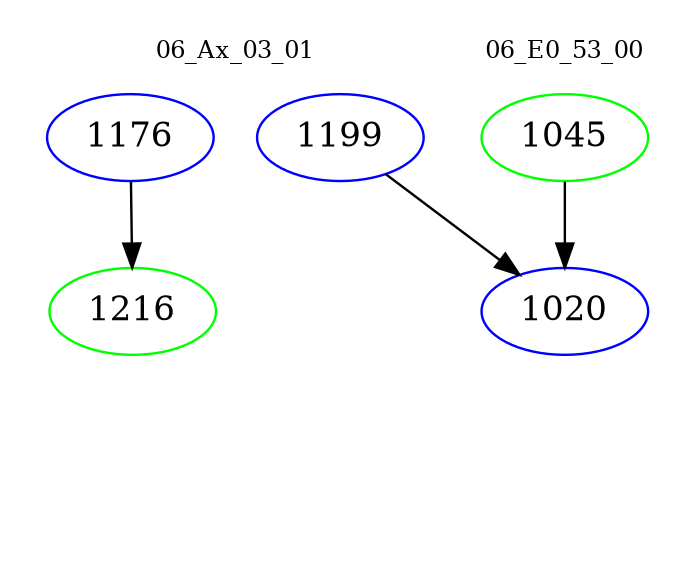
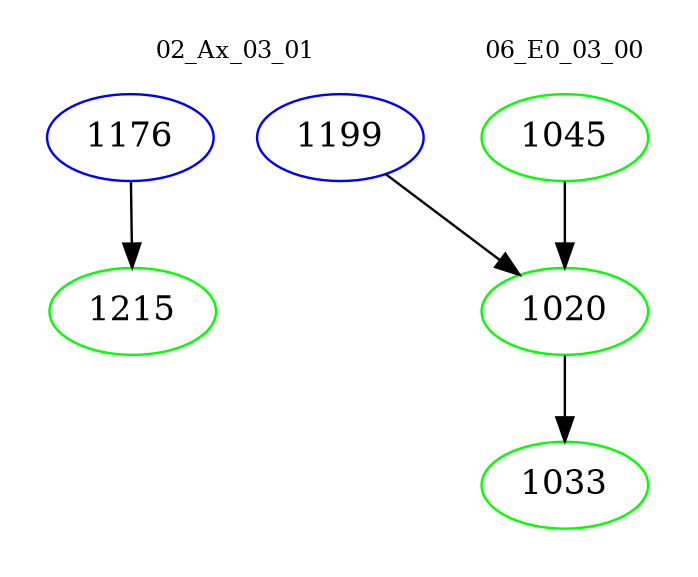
(235, 52) -> (235, 52)
(565, 52) -> (565, 52)
(133, 311) -> (133, 311)
(565, 311) -> (565, 311)
none -> (565, 485)
